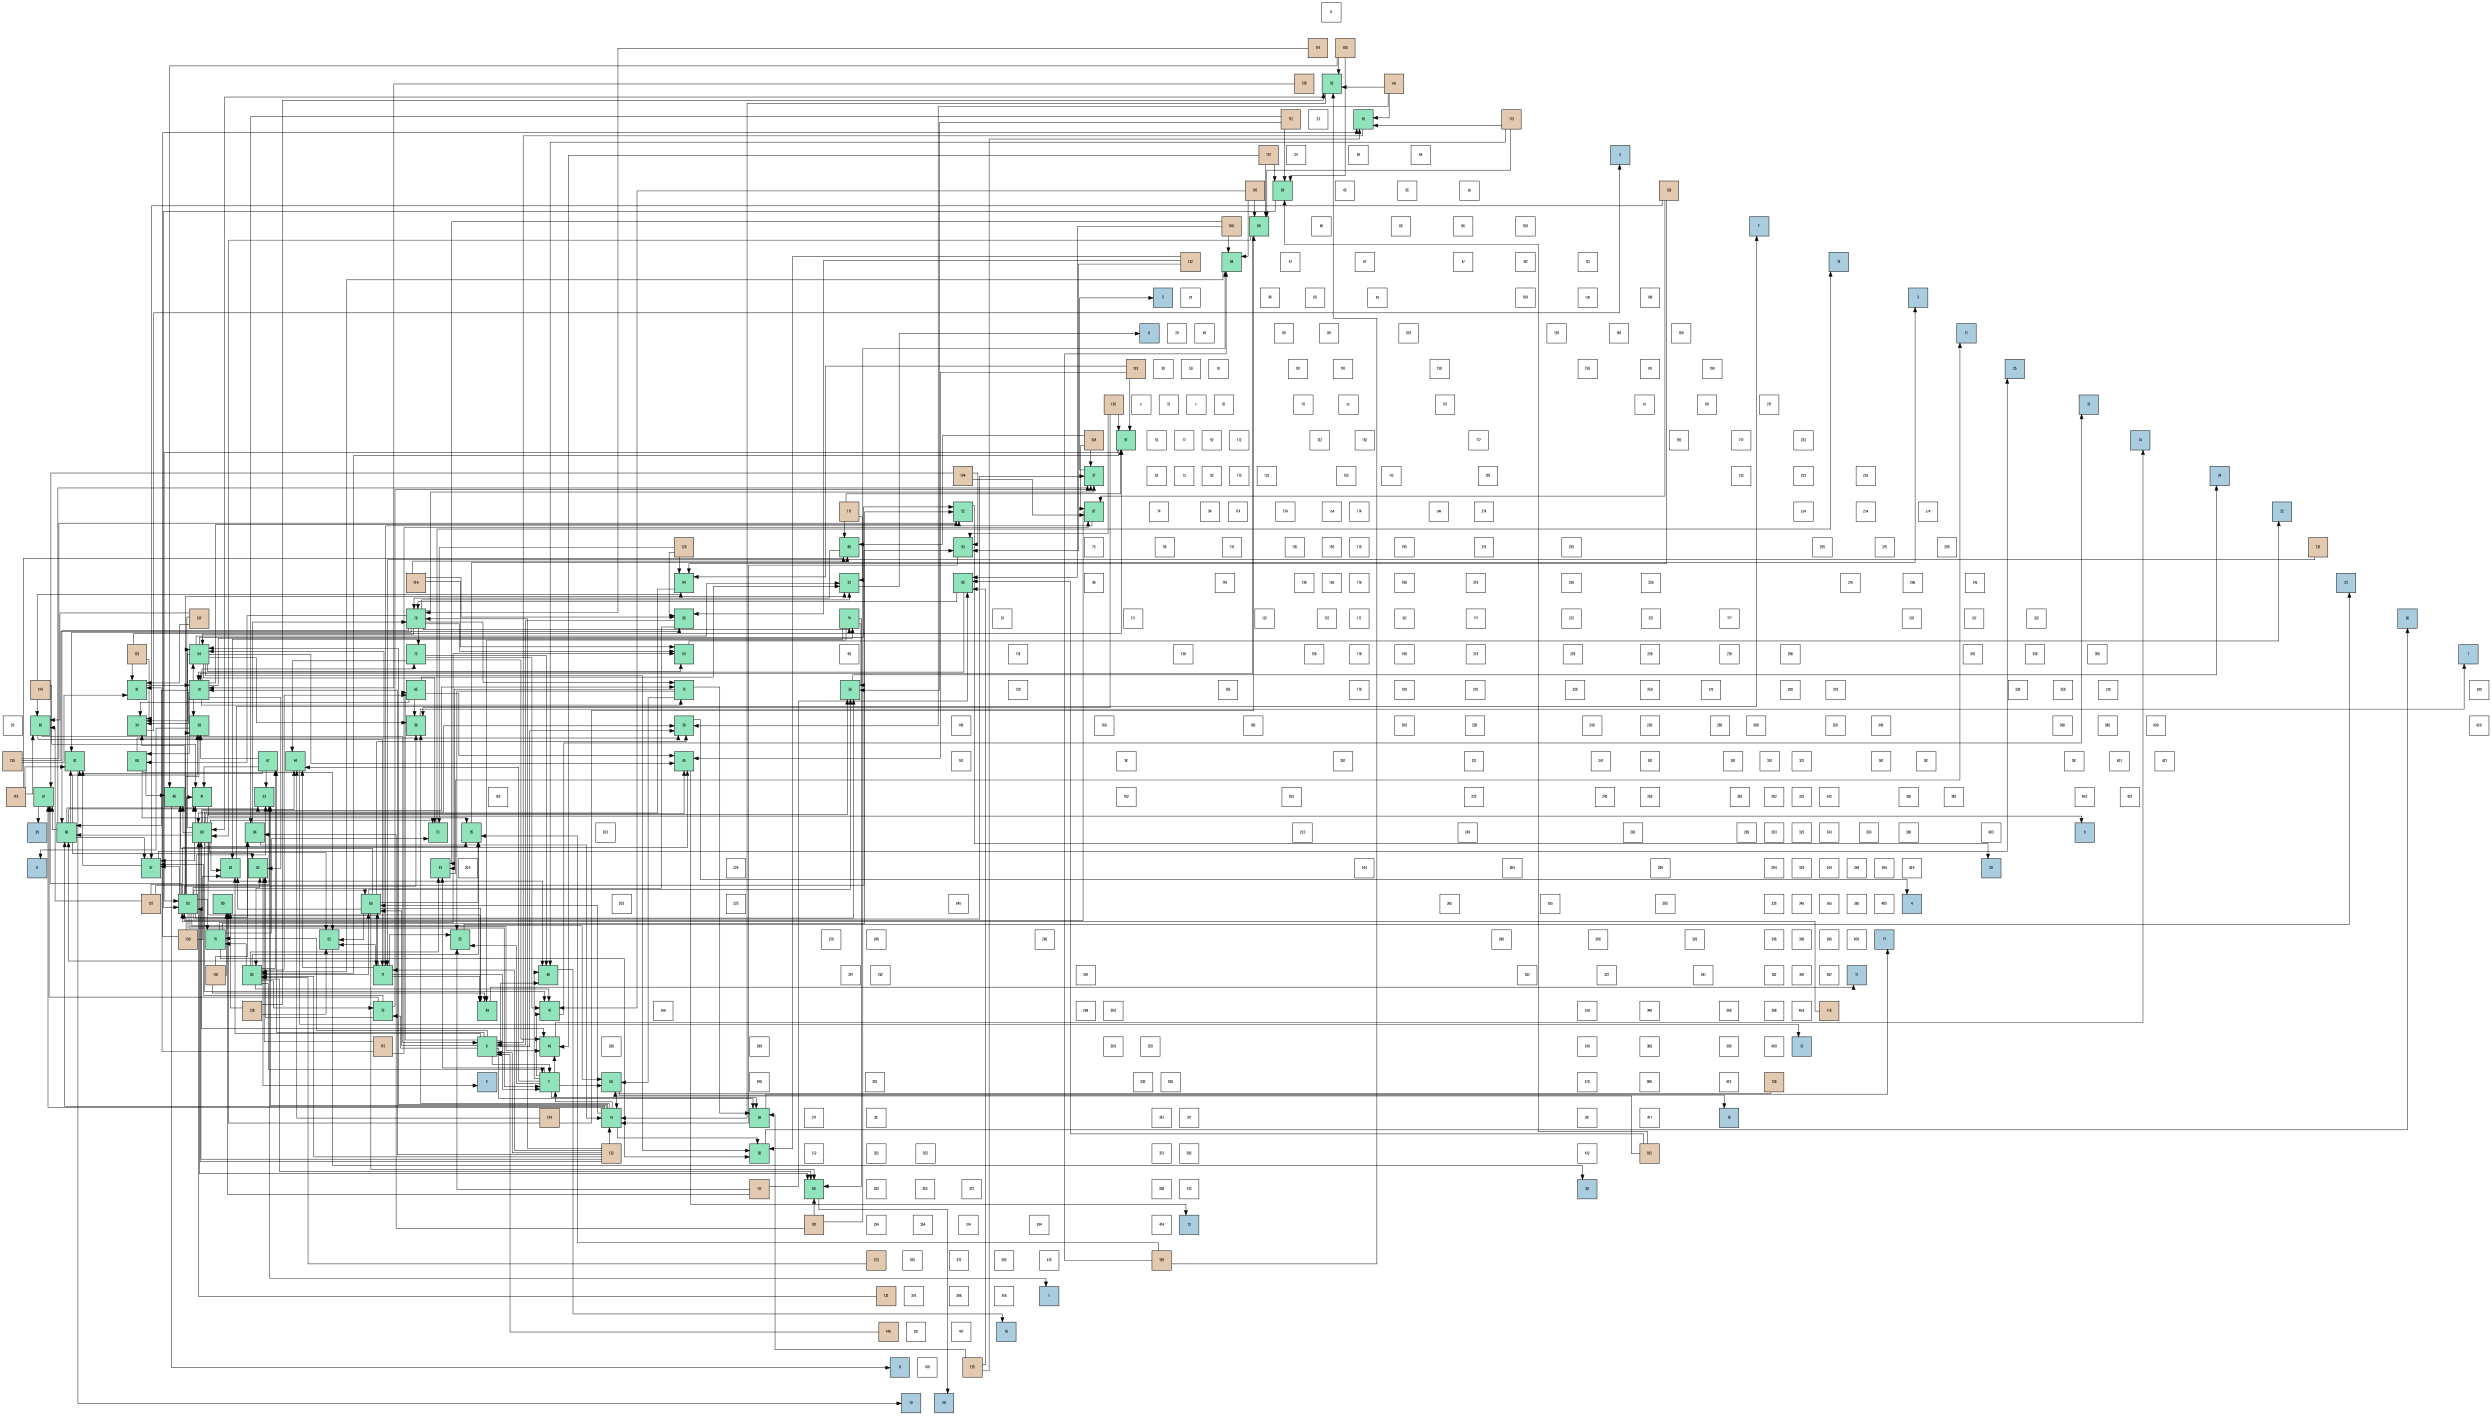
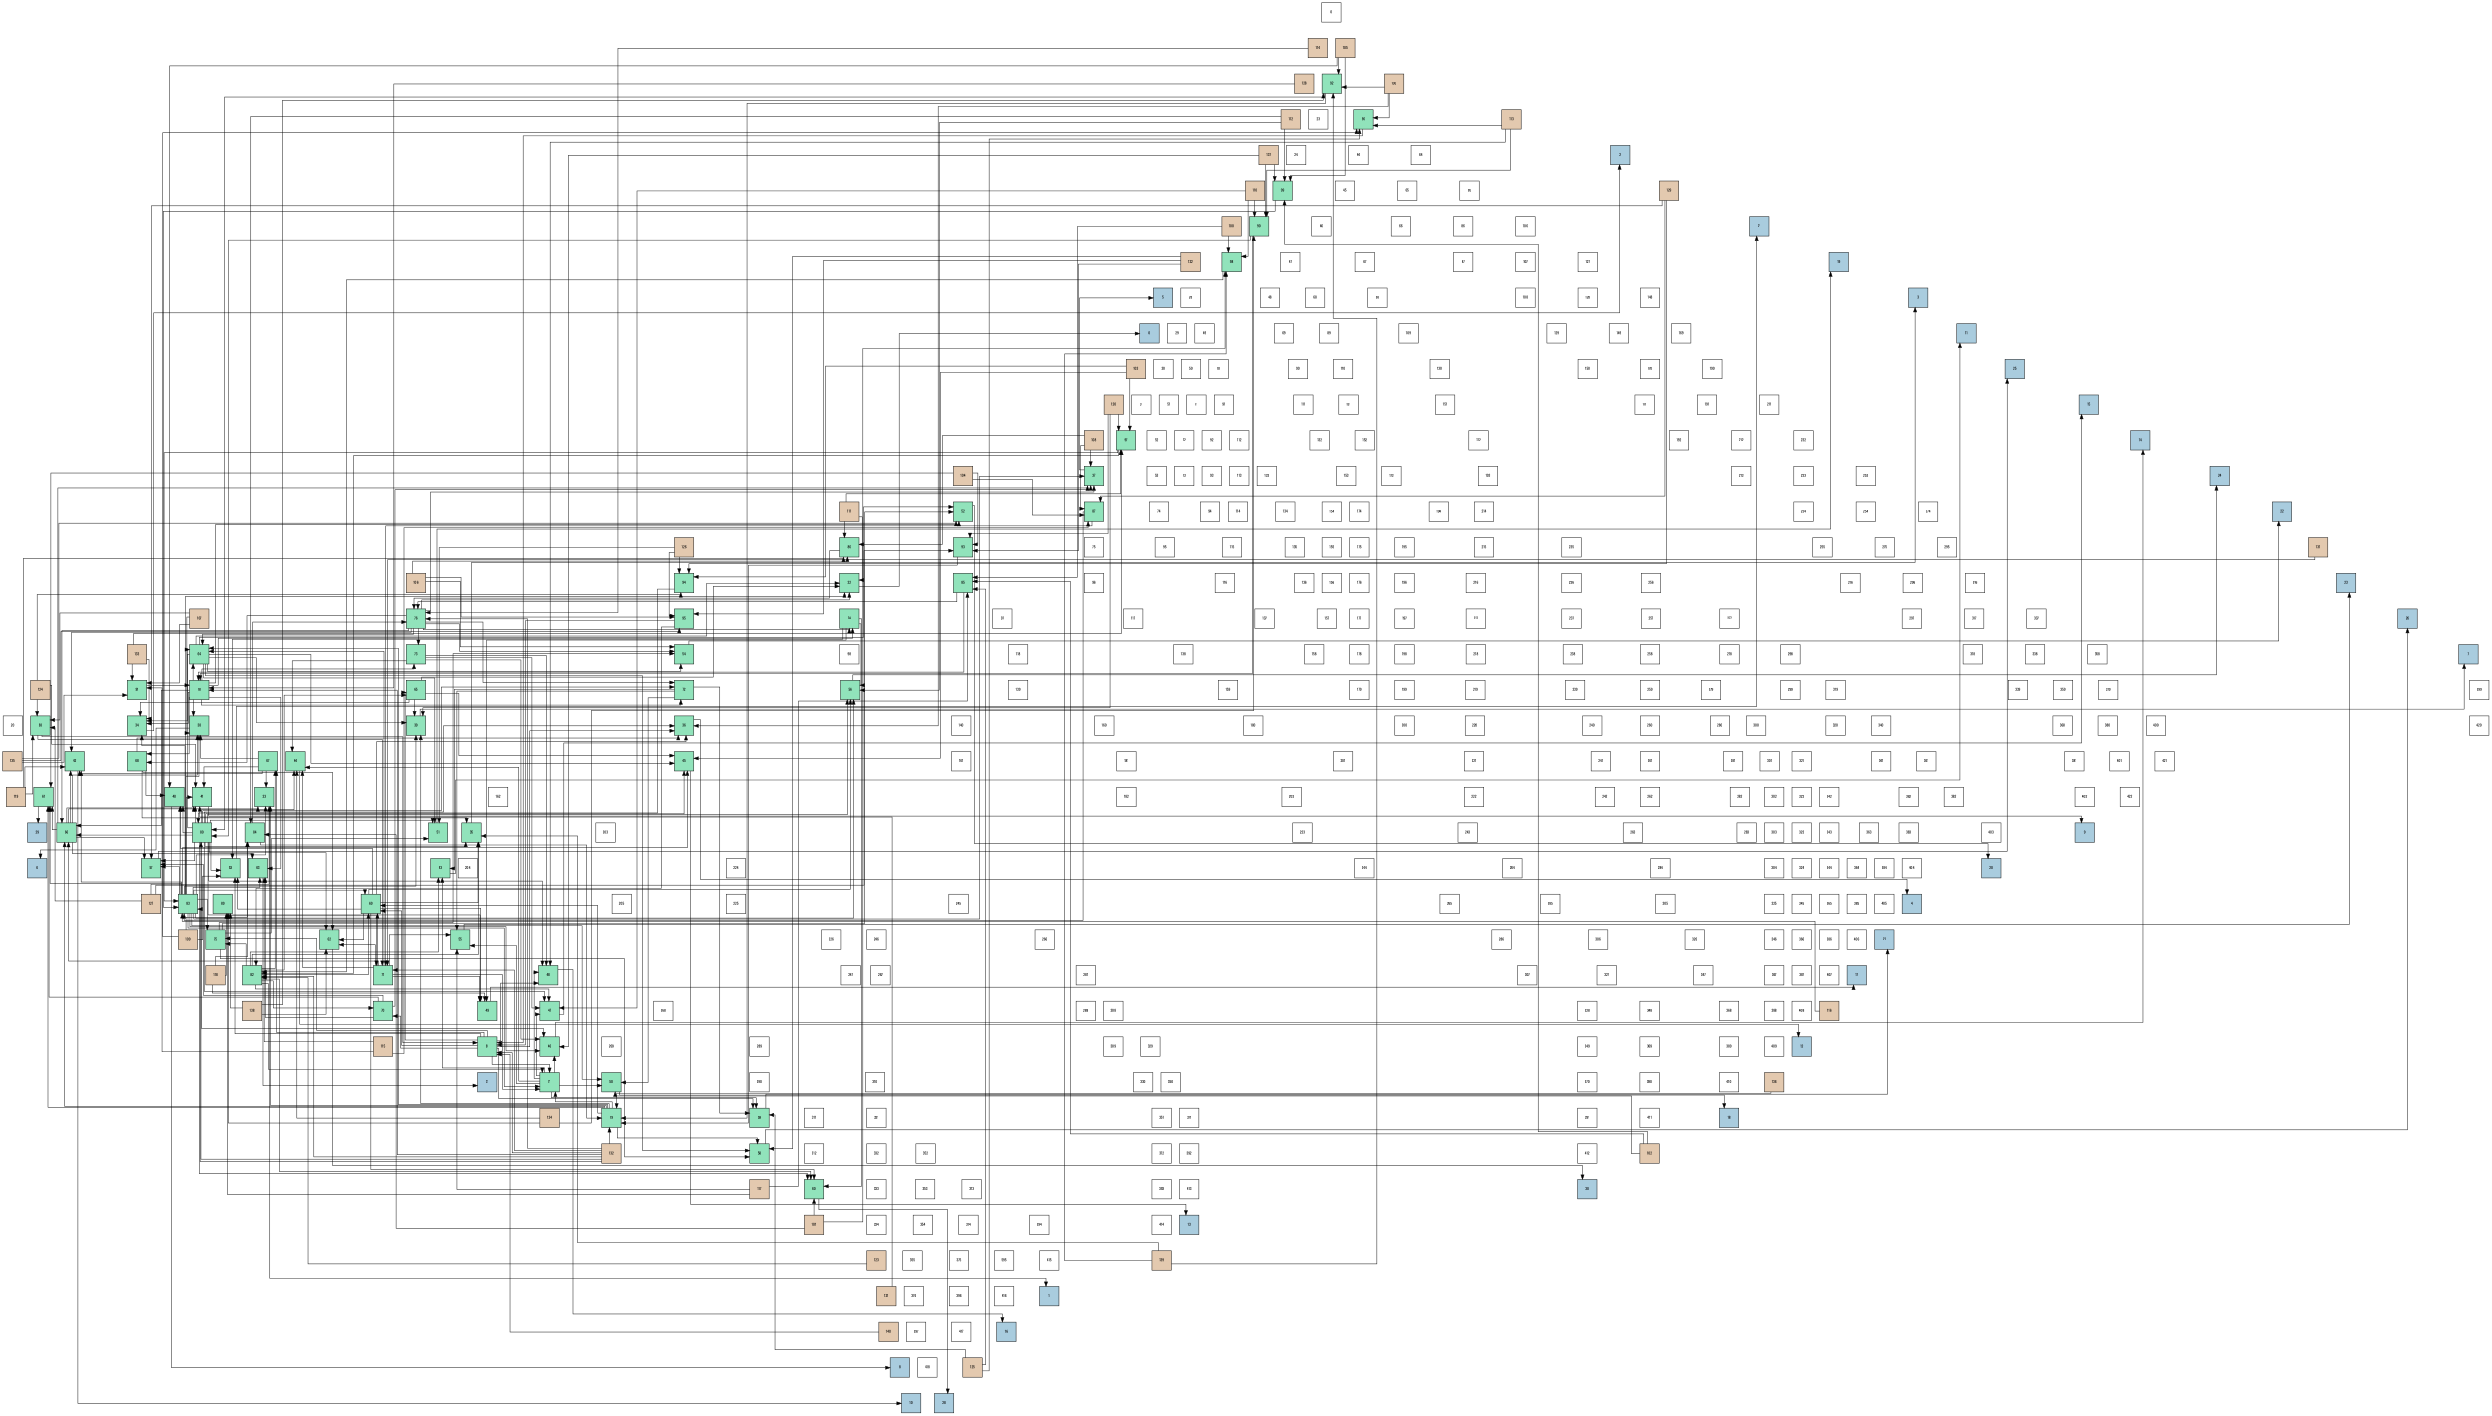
(516, 222) -> none
(83, 846) -> (81, 880)
(313, 1296) -> (892, 849)
